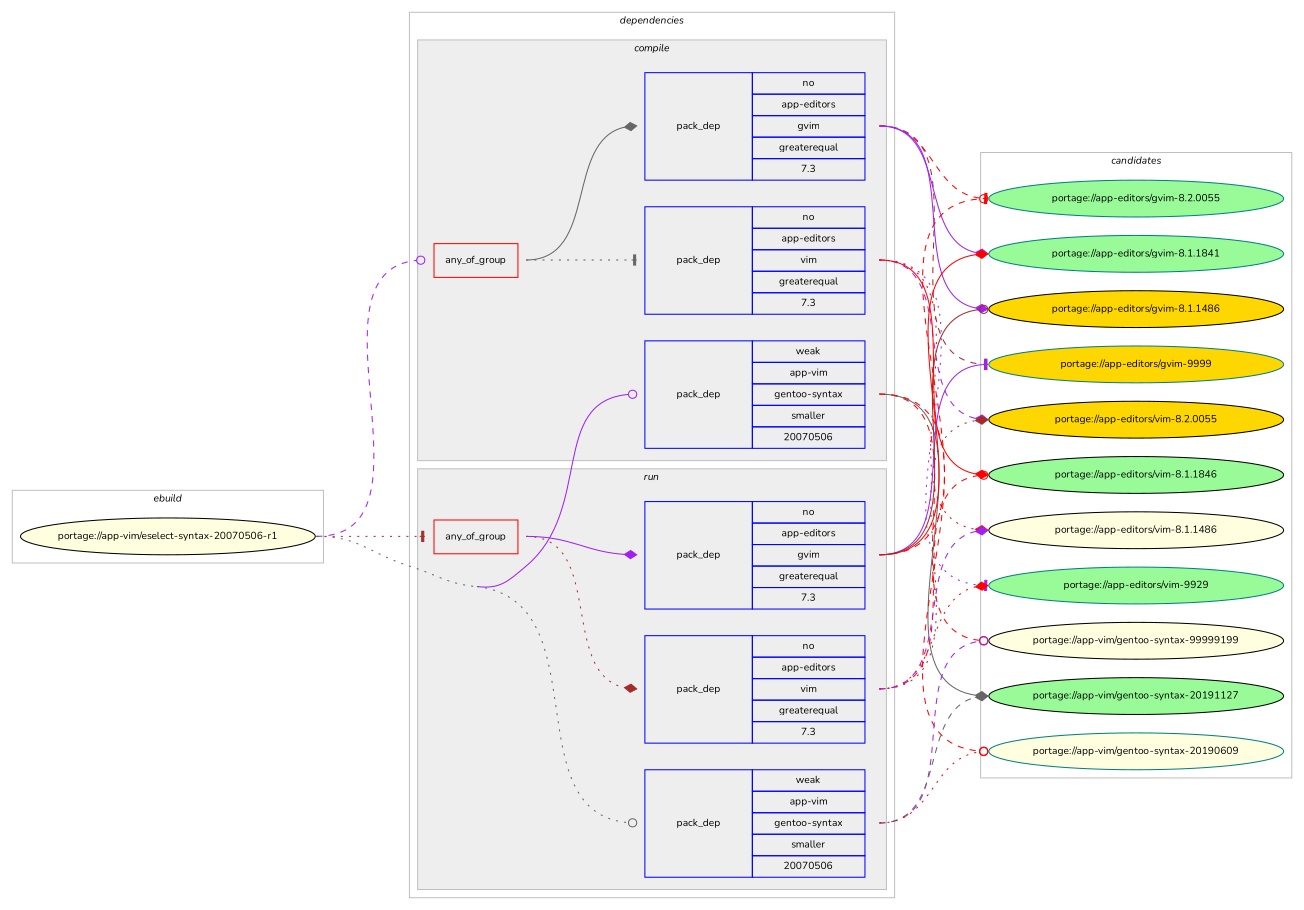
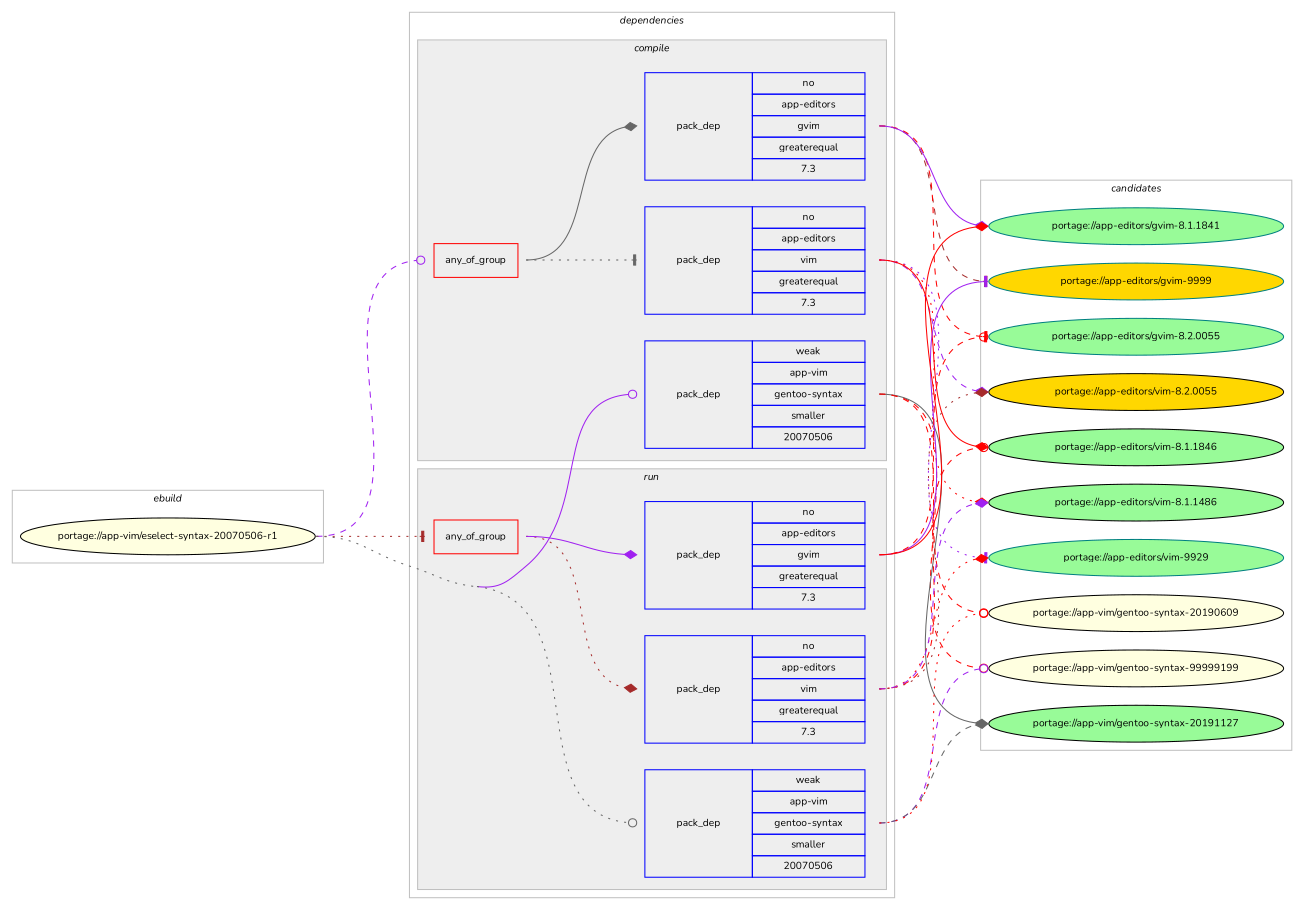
(1136, 309) -> none
(1136, 530) -> (1136, 503)
(1136, 751) -> (1136, 613)
